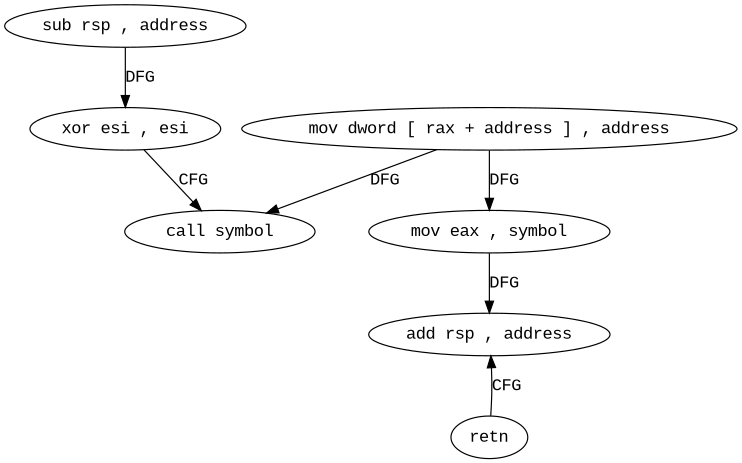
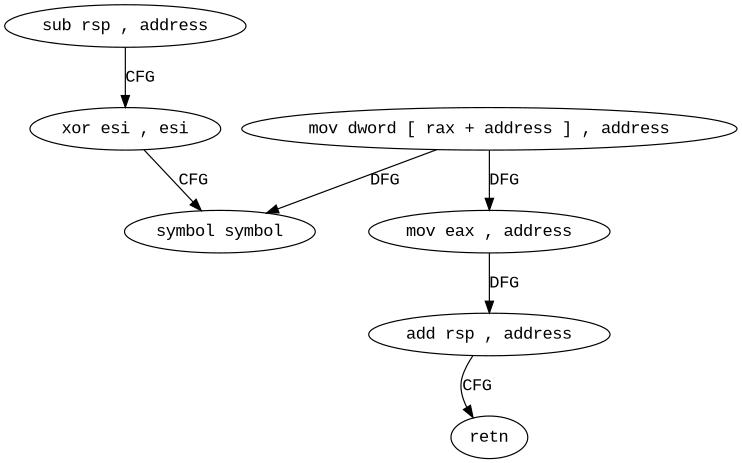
(140, 77) -> (140, 77)
(220, 232) -> (220, 232)
(489, 232) -> (489, 232)
(492, 392) -> (461, 381)
